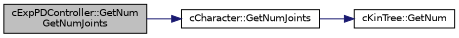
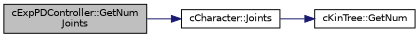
(75, 19) -> (75, 19)
(250, 19) -> (231, 19)
